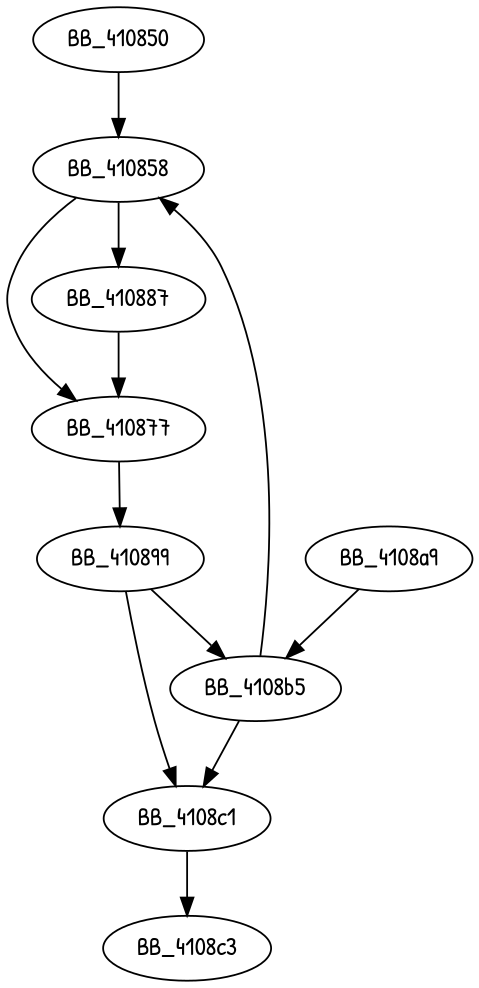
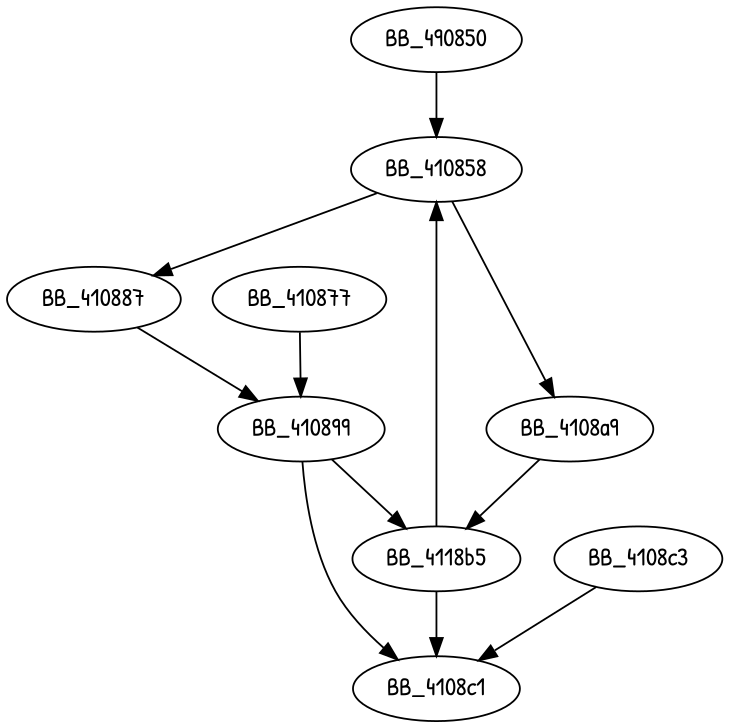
(119, 40) -> (436, 40)
(8, 290) -> (499, 291)
(119, 355) -> (190, 359)
(256, 689) -> (436, 559)
(187, 875) -> (545, 619)
